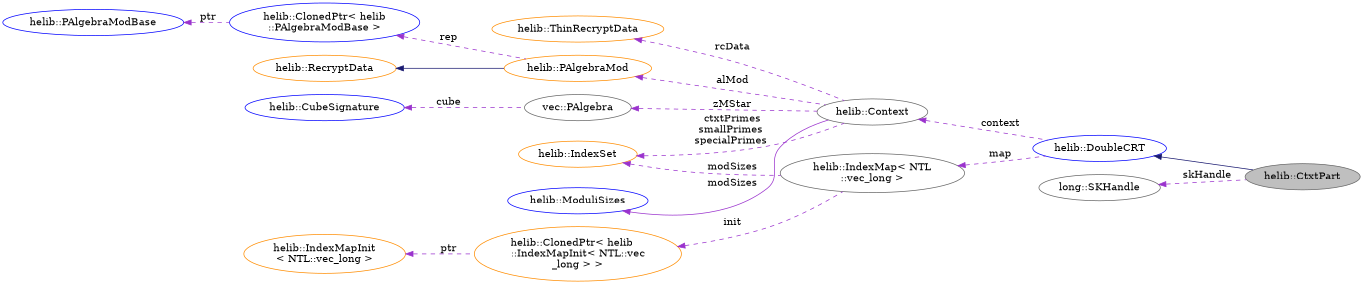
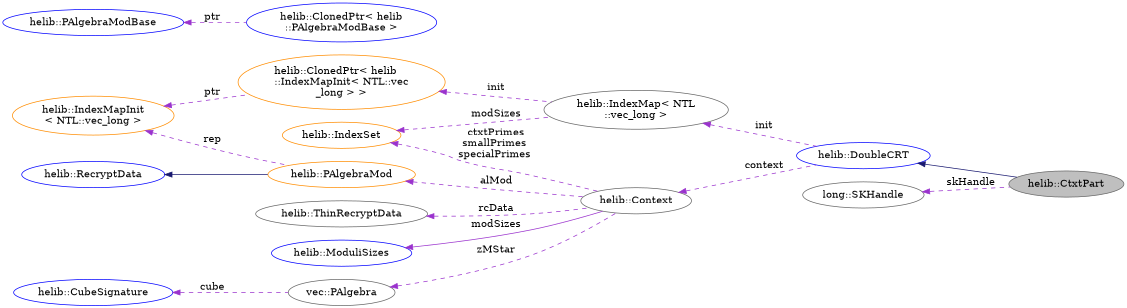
(578, 29) -> (342, 214)
(465, 48) -> (220, 151)
(325, 68) -> (93, 175)
(999, 154) -> (762, 125)
